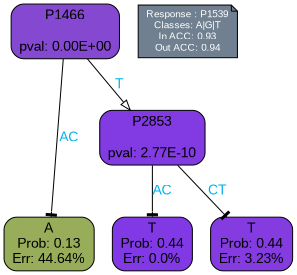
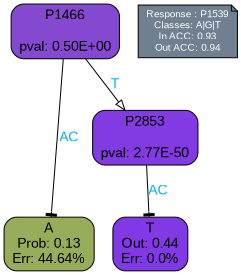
(65, 31) -> (65, 31)
(152, 138) -> (145, 138)
(152, 244) -> (150, 244)
(252, 244) -> none
